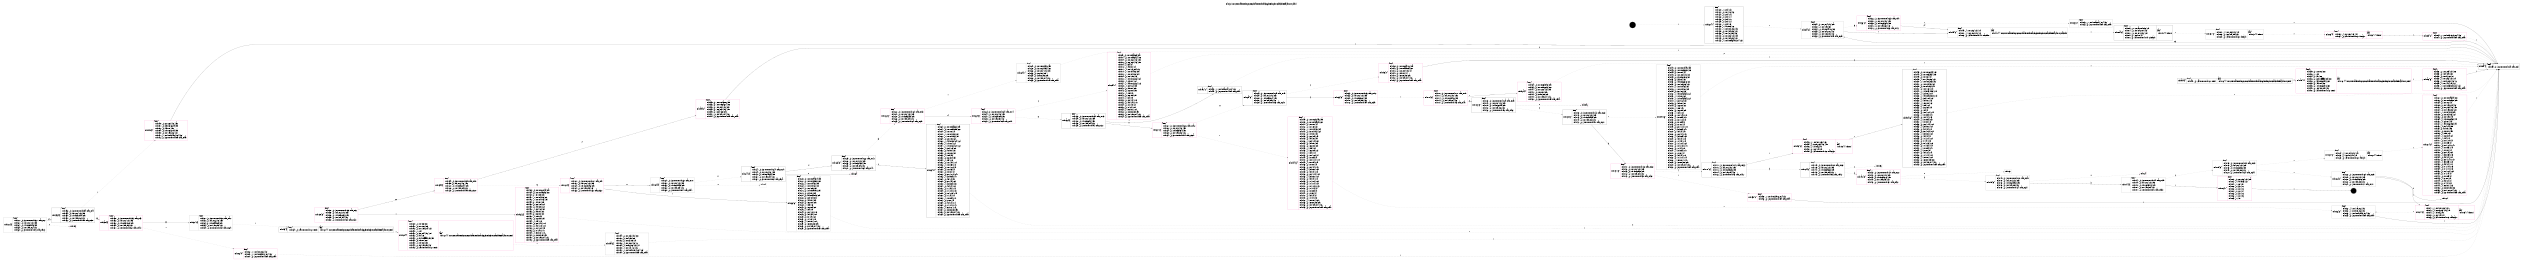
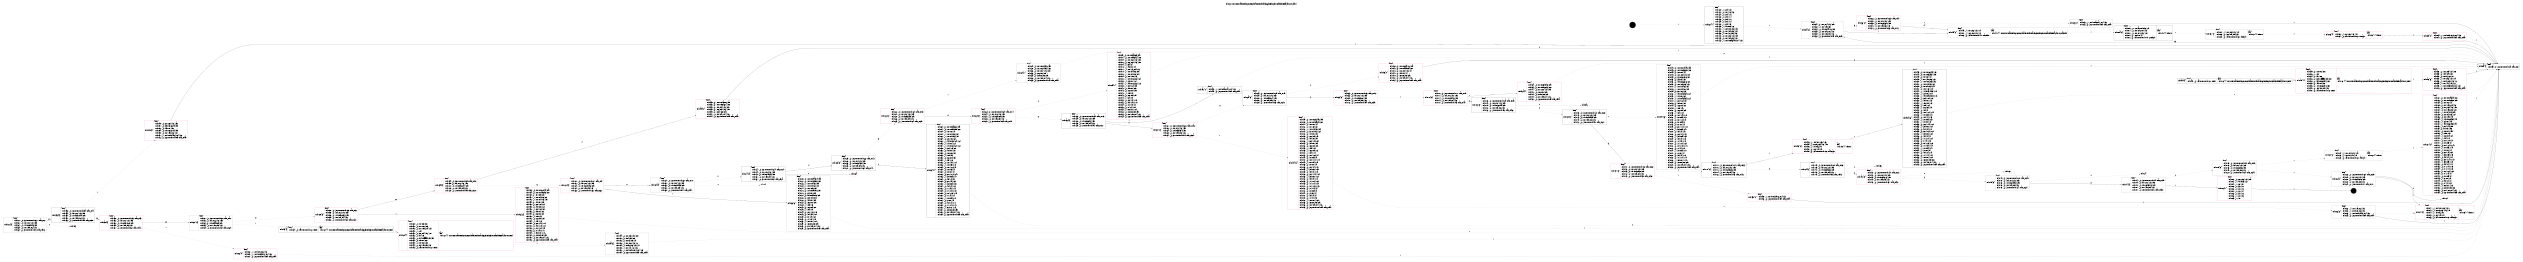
(2396, 212) -> (2395, 214)
none -> (273, 219)
